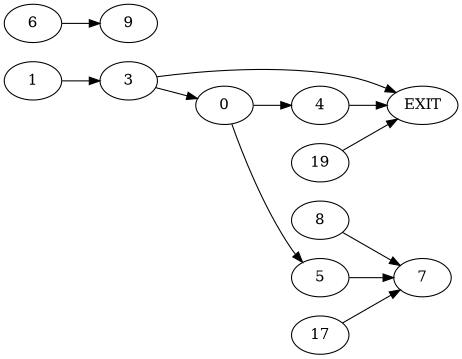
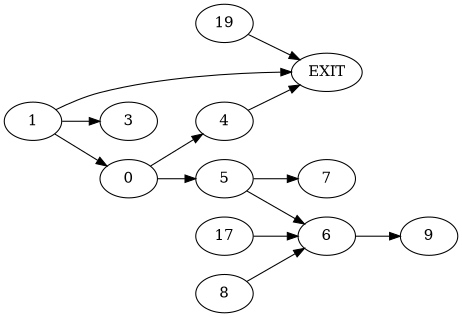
(272, 70) -> (166, 80)
(171, 92) -> (76, 147)
none -> (271, 205)
(367, 246) -> (271, 268)
(367, 309) -> (270, 236)
